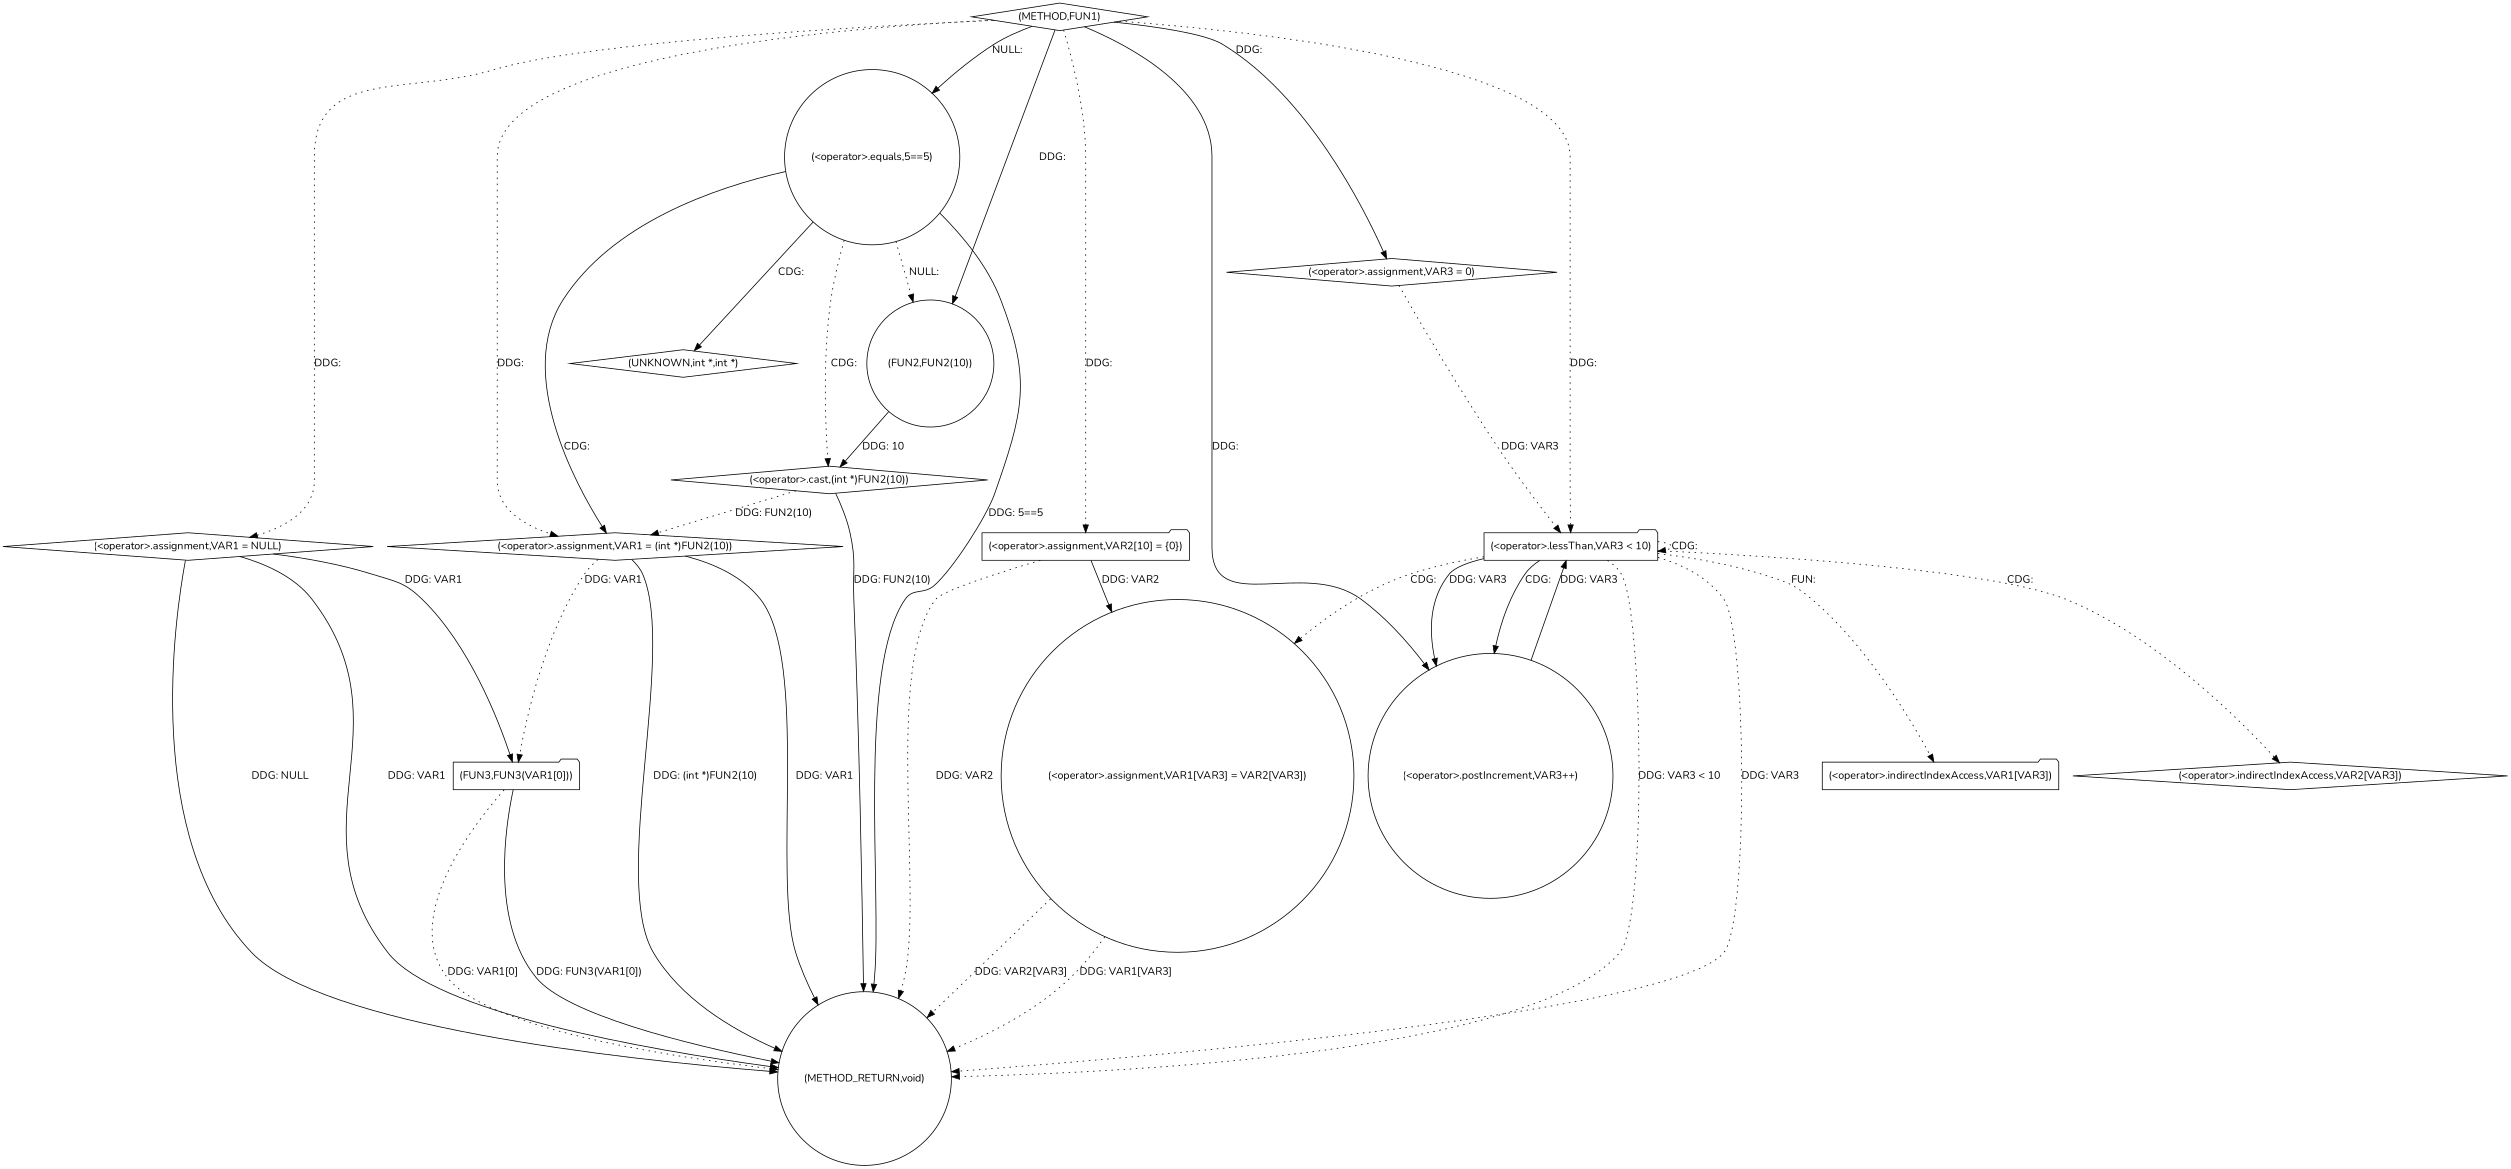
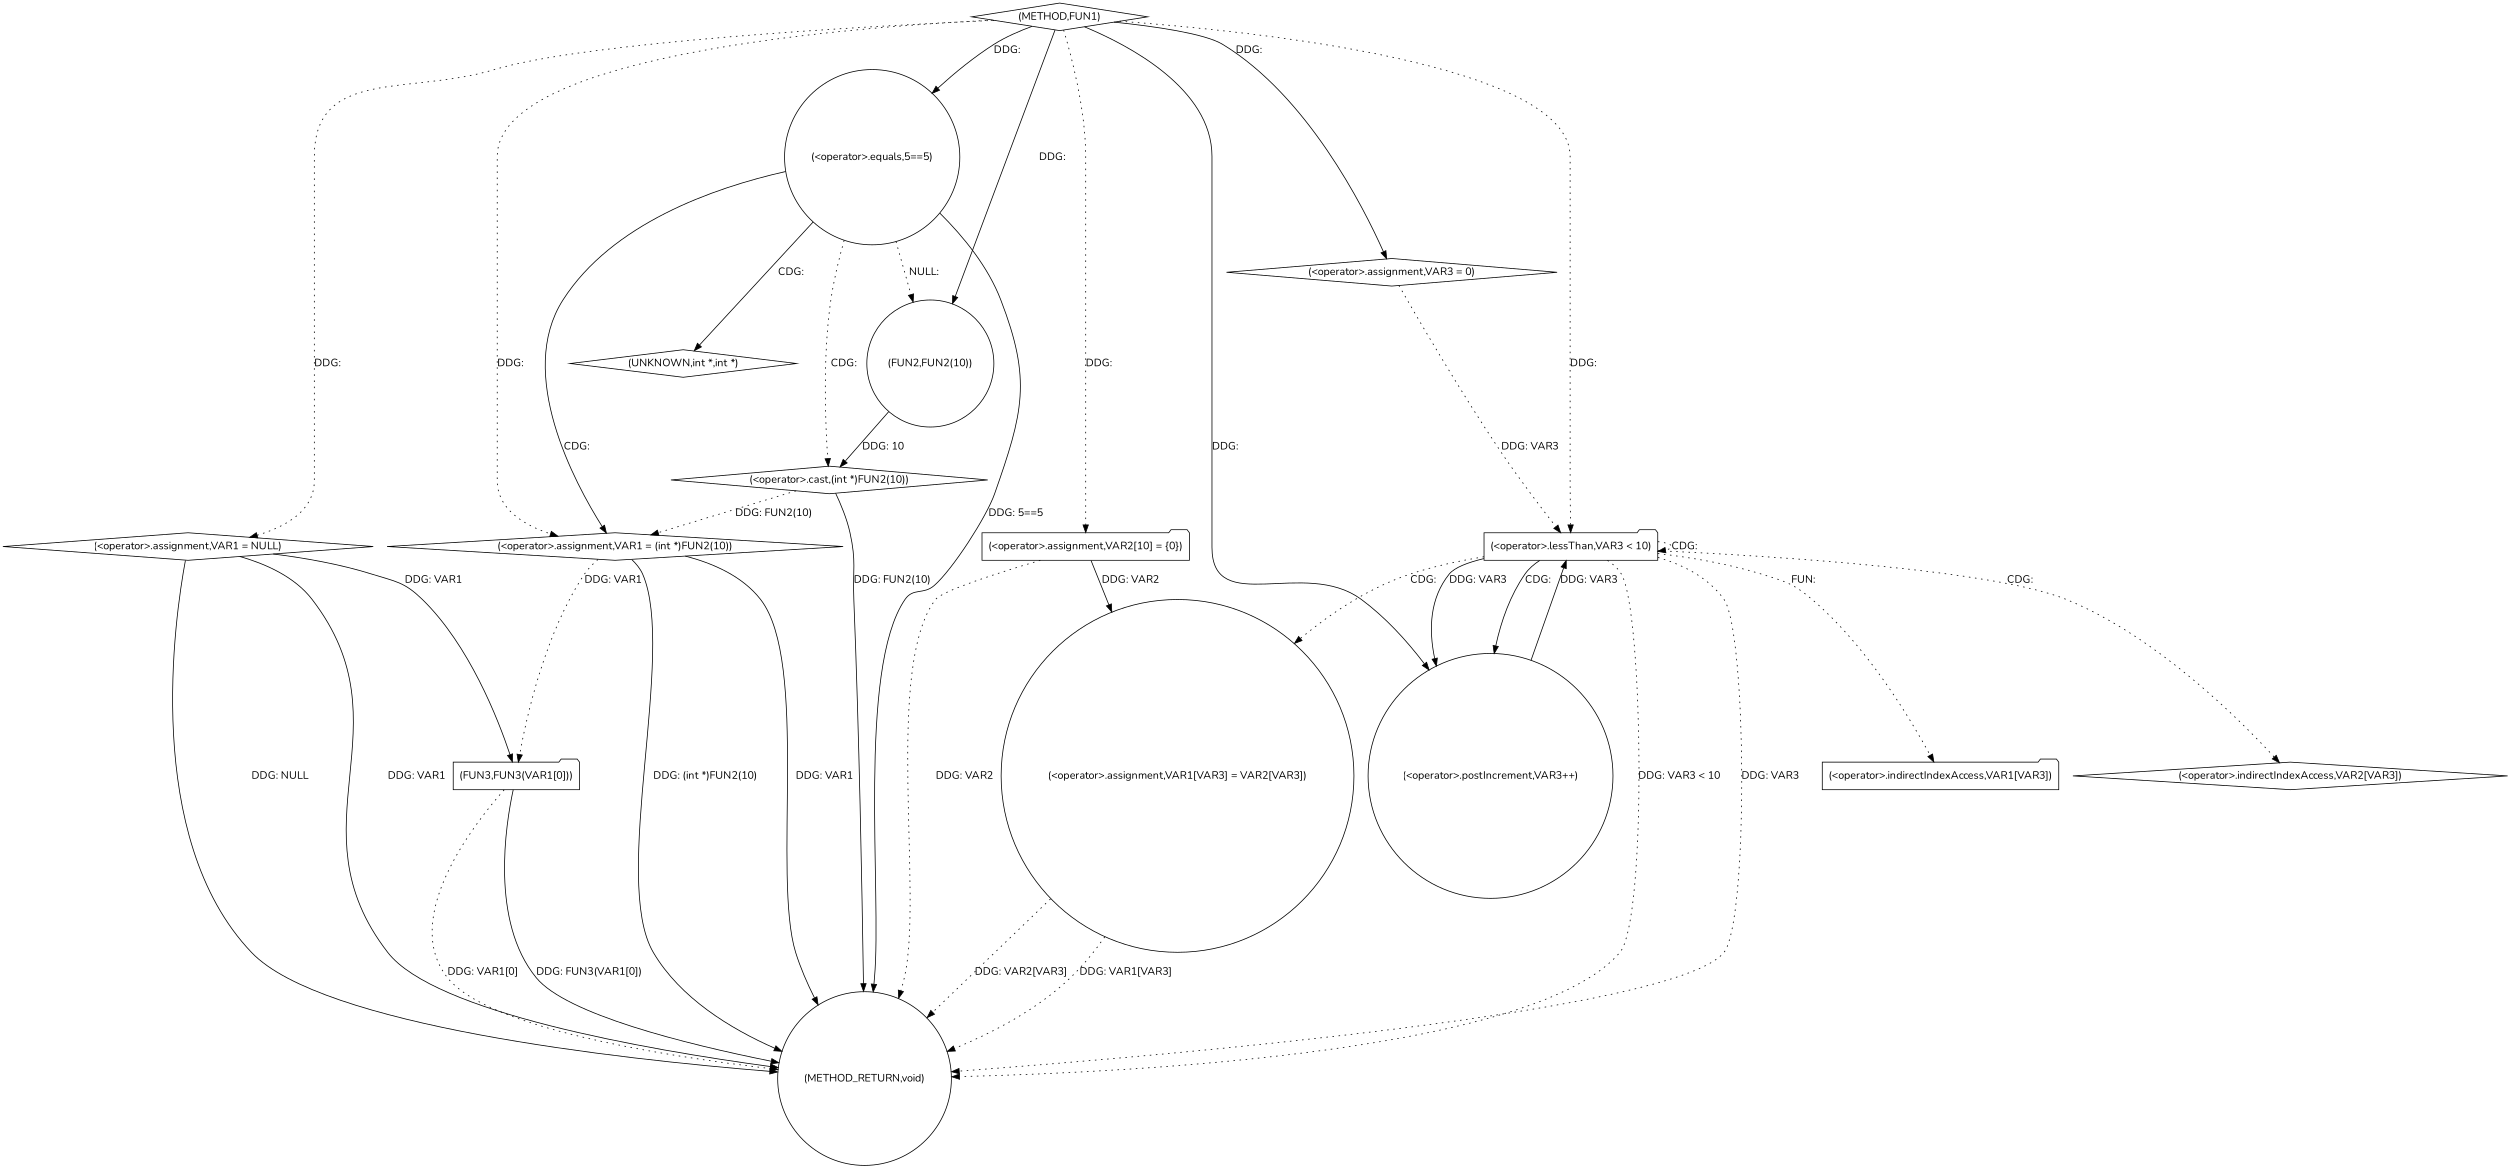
(1009, 50) -> (1009, 50)
